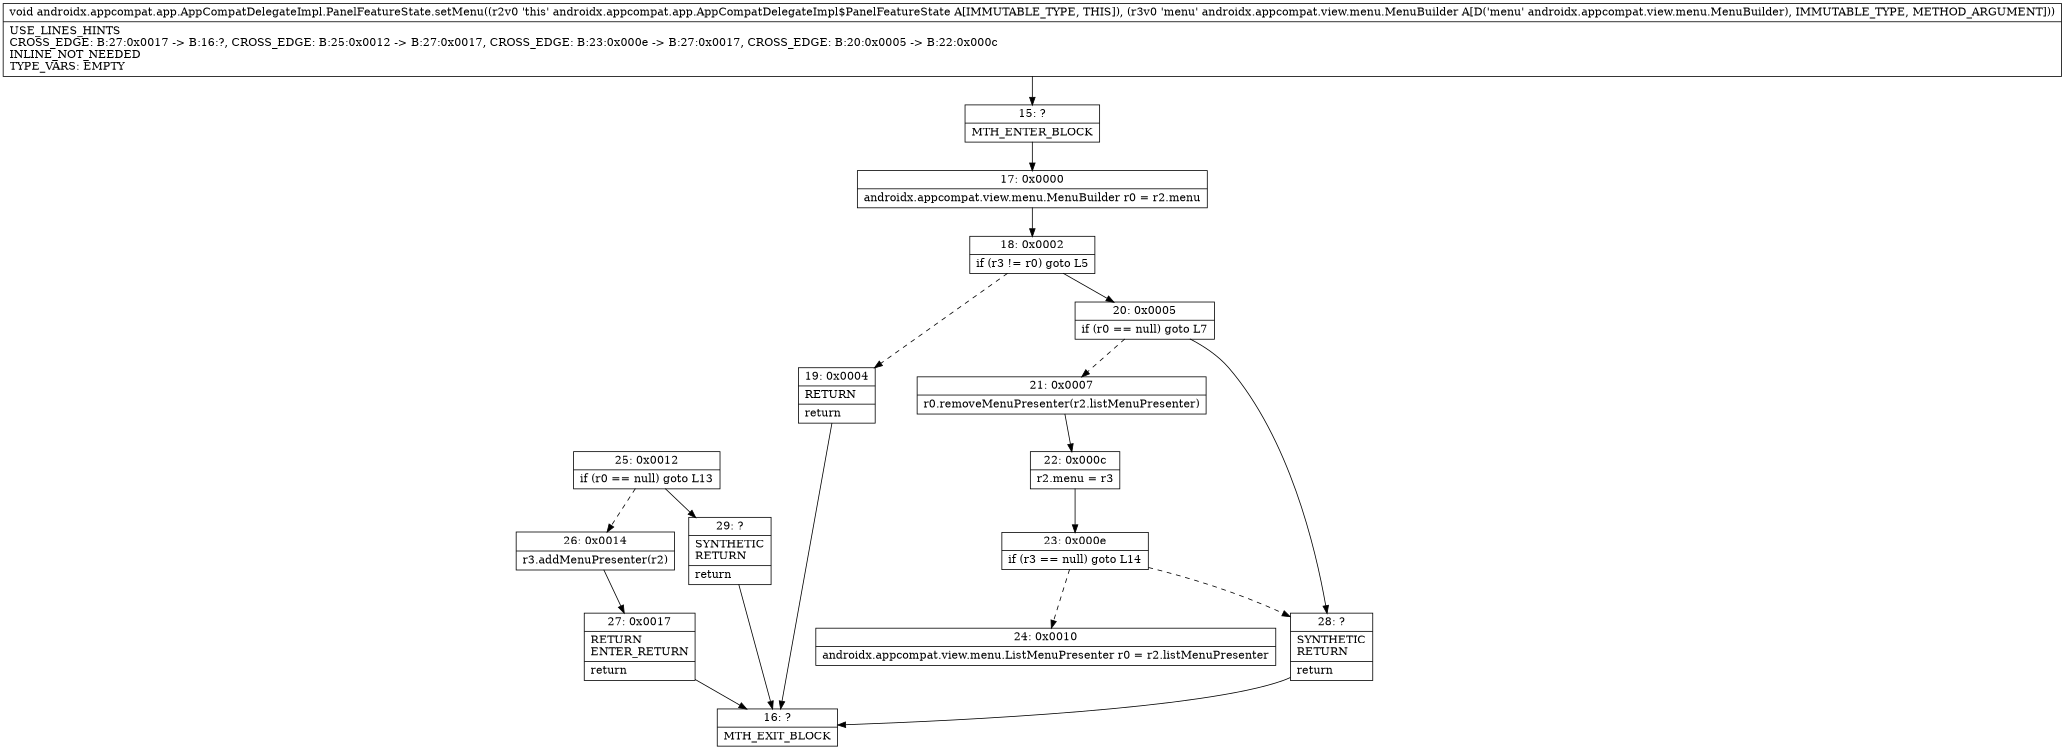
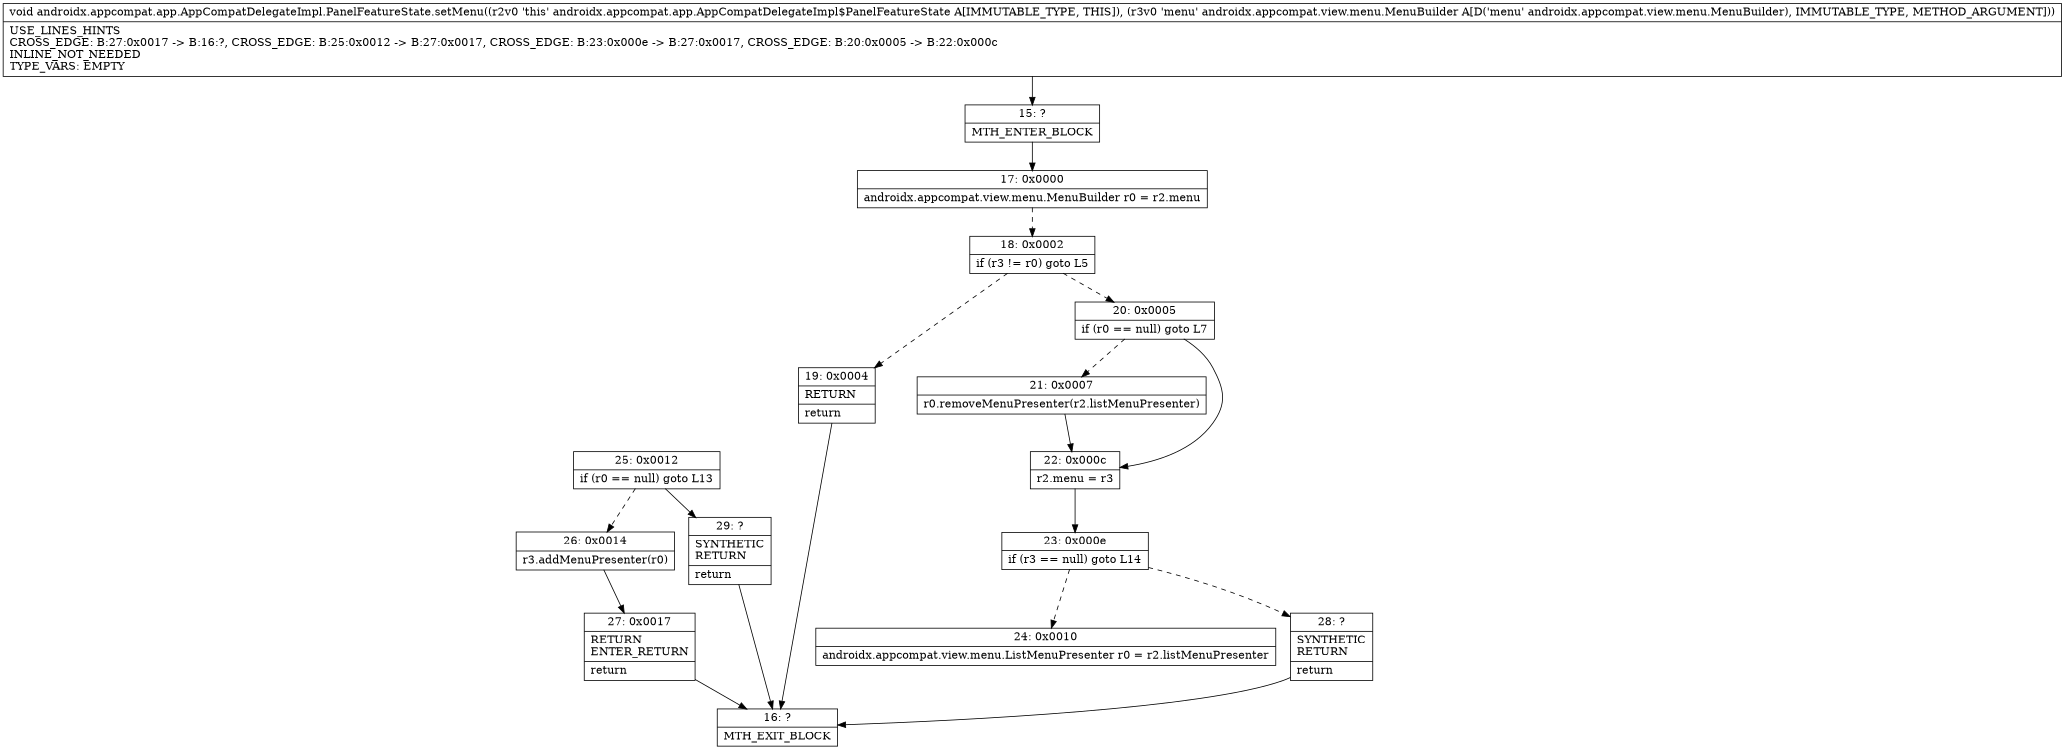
(1032, 218) -> (1032, 218)
(1085, 286) -> (1085, 286)
(1283, 458) -> (1214, 422)
(595, 560) -> (595, 560)
